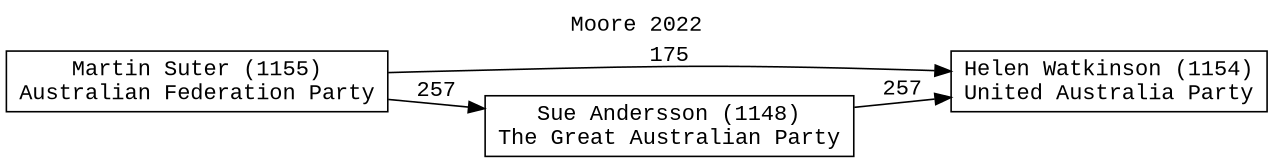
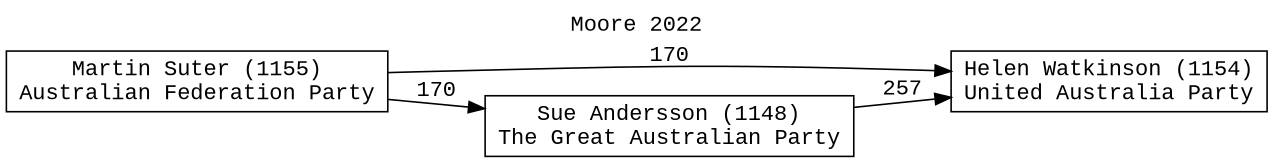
(669, 55) -> (669, 55)
(436, 90) -> (436, 90)
